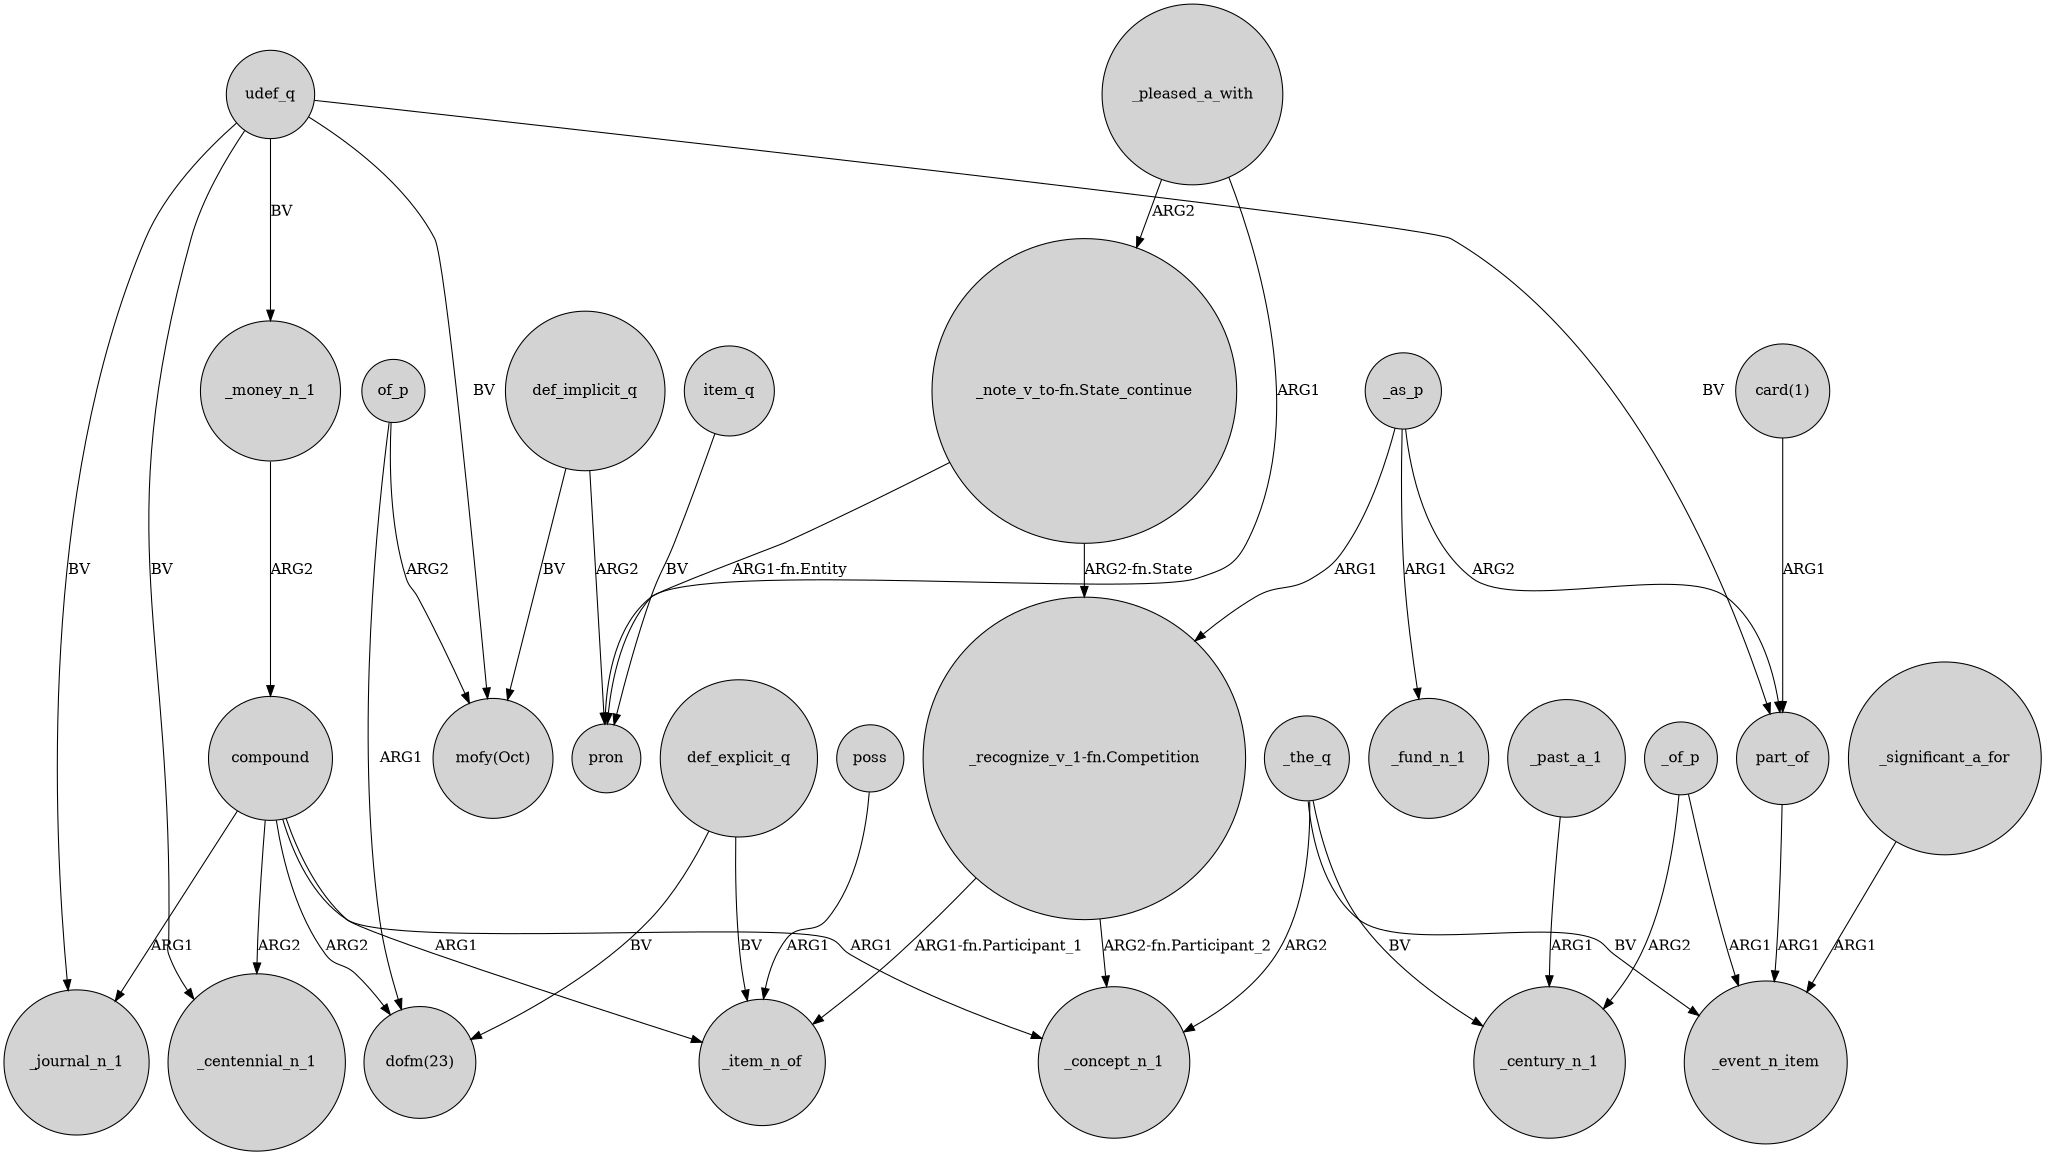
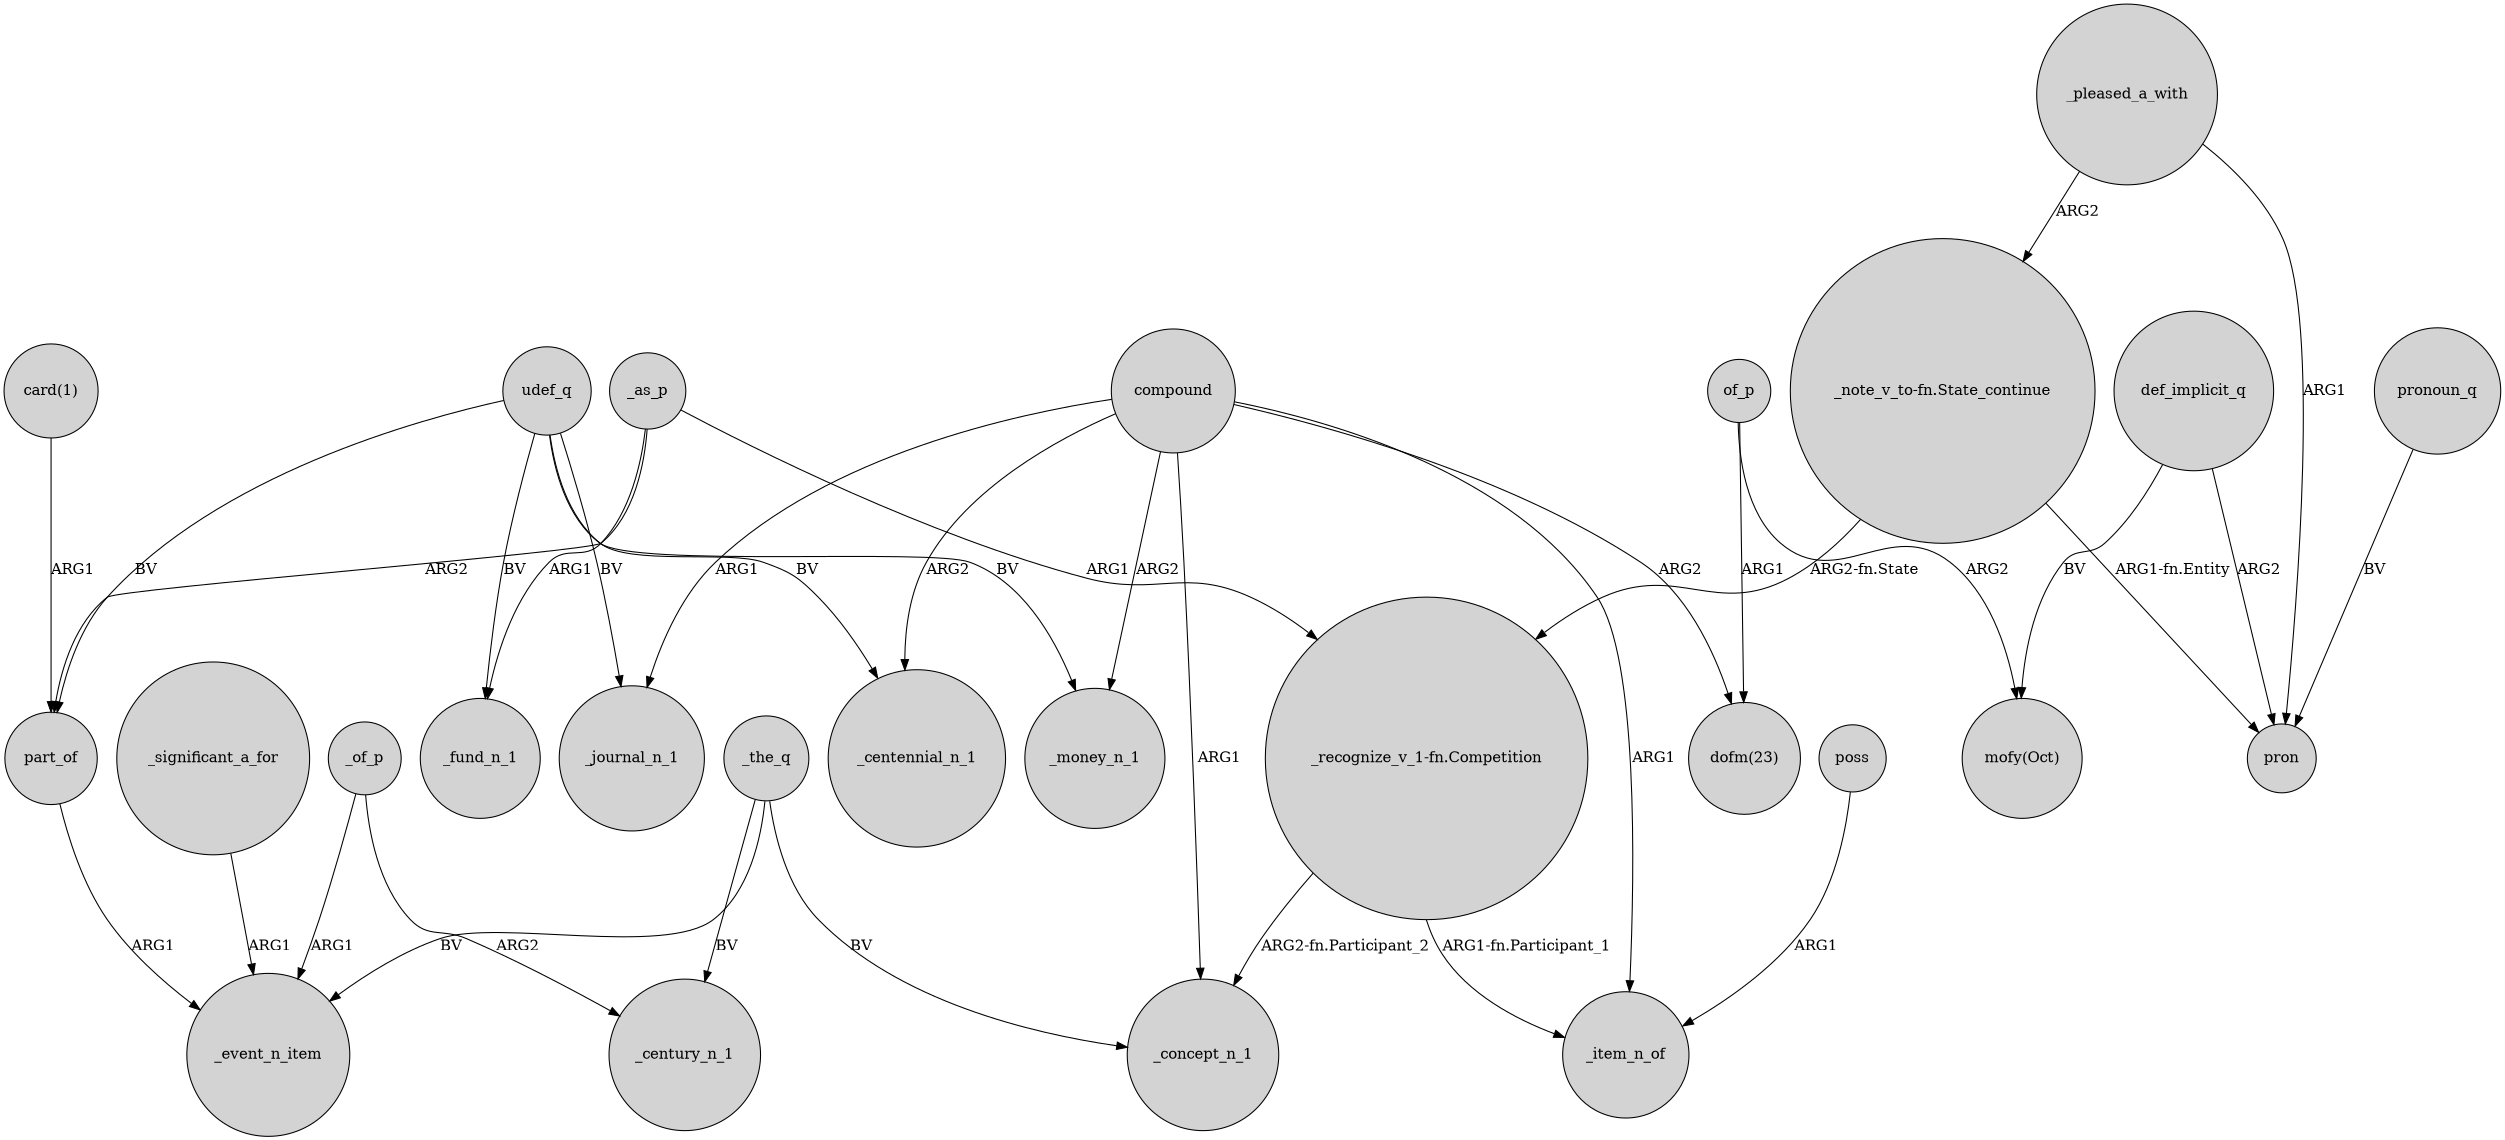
(455, 375) -> (503, 566)
(729, 391) -> (2438, 391)
(270, 573) -> (1136, 565)
(739, 758) -> none
(1566, 758) -> none
(1306, 947) -> (861, 947)
